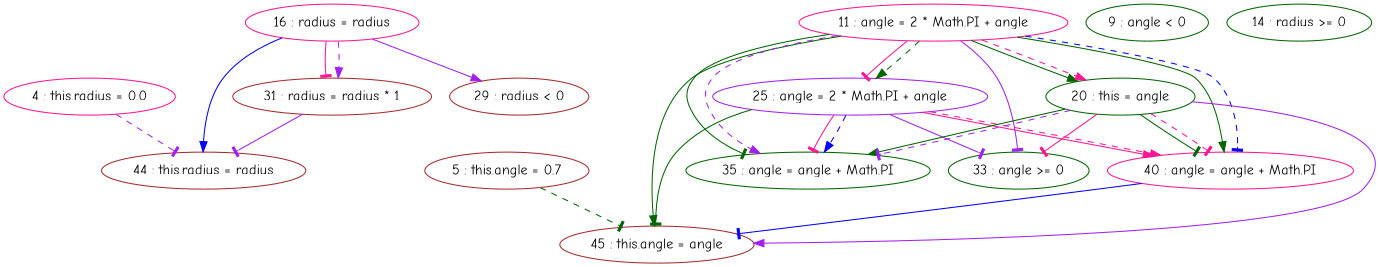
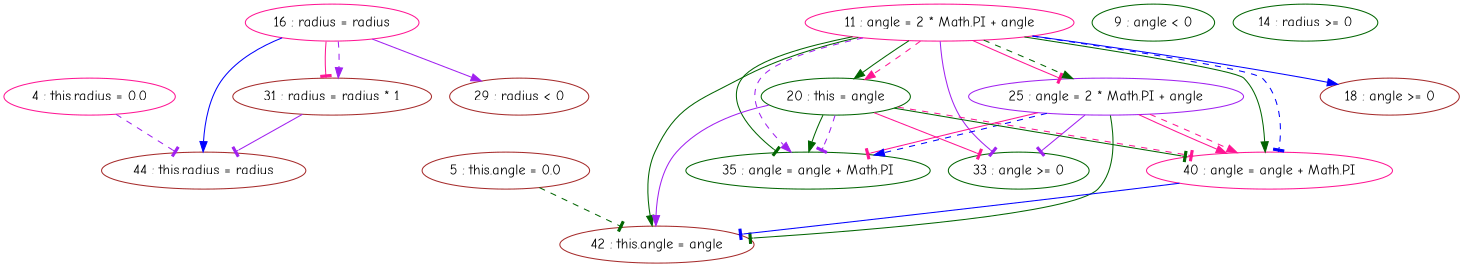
none -> (1390, 97)
(507, 171) -> (506, 171)
(657, 245) -> (657, 245)
